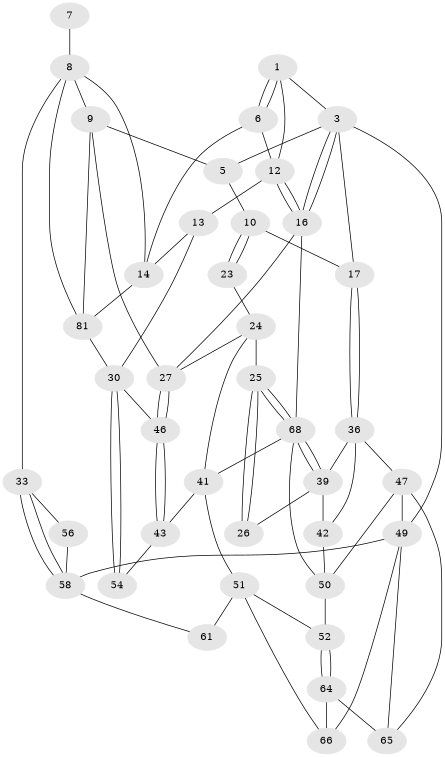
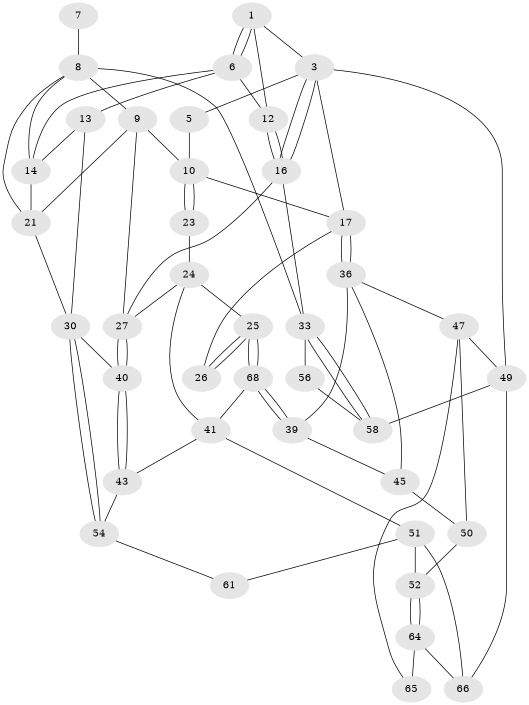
(157, 145) -> (163, 145)
(240, 195) -> (157, 90)
(83, 327) -> (31, 223)
(299, 327) -> (293, 249)
(160, 430) -> (122, 378)
(283, 508) -> (253, 286)
(290, 512) -> none
(323, 534) -> (400, 482)
(135, 614) -> (165, 560)
(395, 637) -> none
